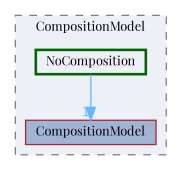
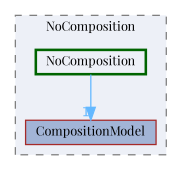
(91, 28) -> (91, 28)
